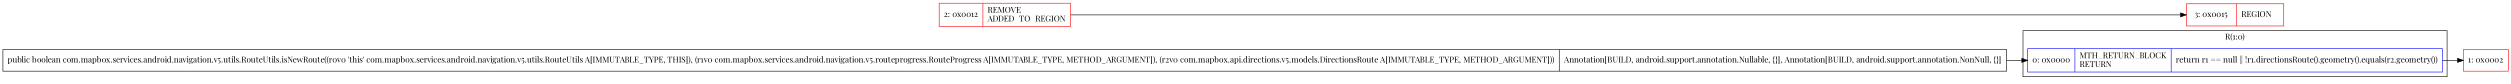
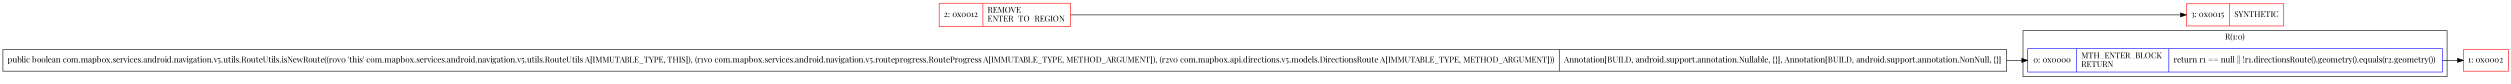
(2256, 15) -> (2257, 15)
(1027, 19) -> (1026, 19)
(2123, 56) -> (2122, 56)
